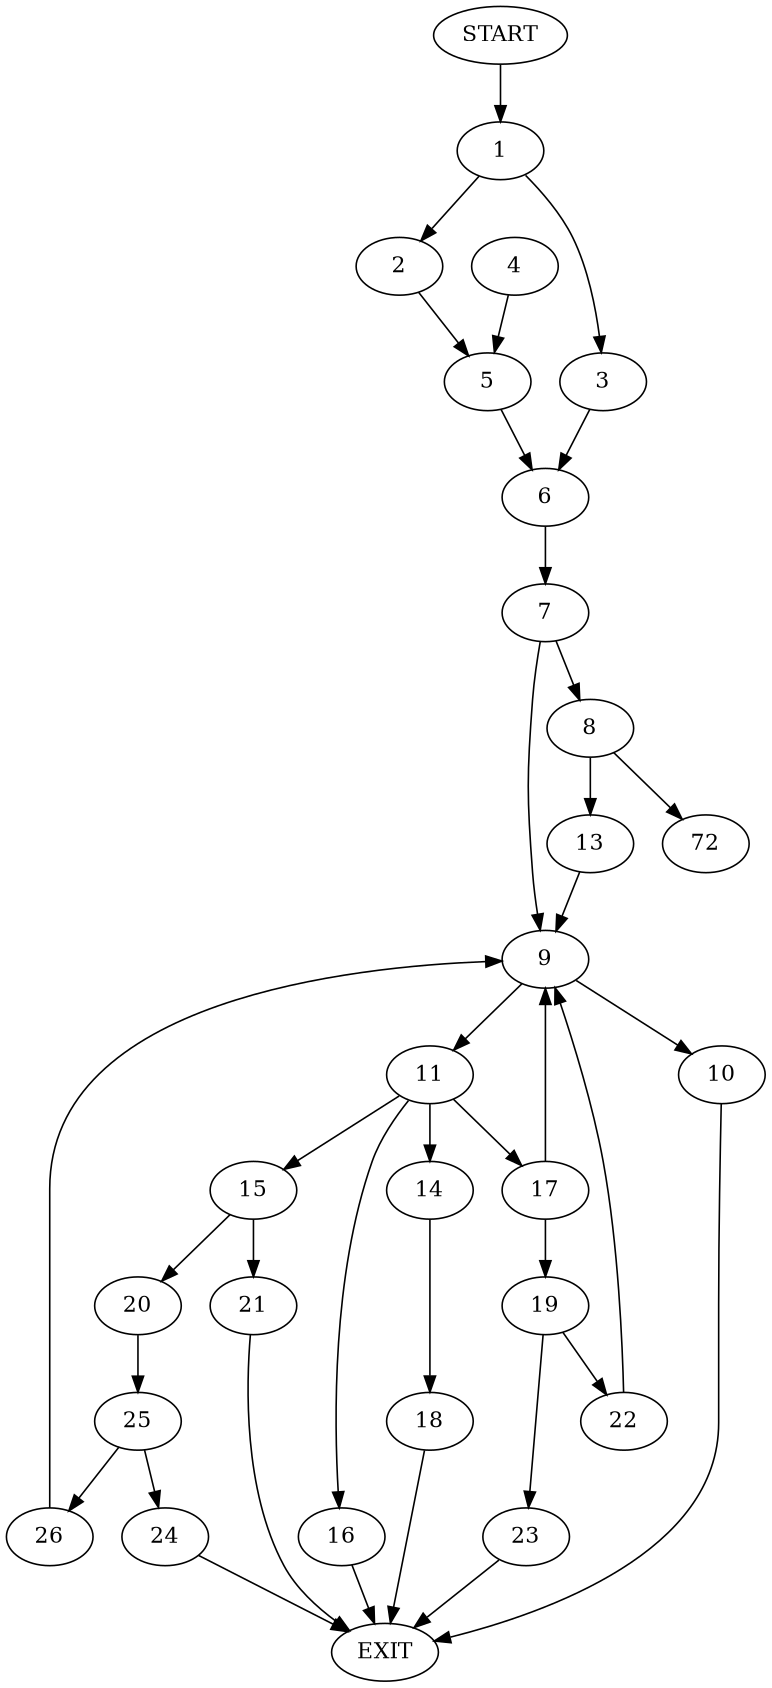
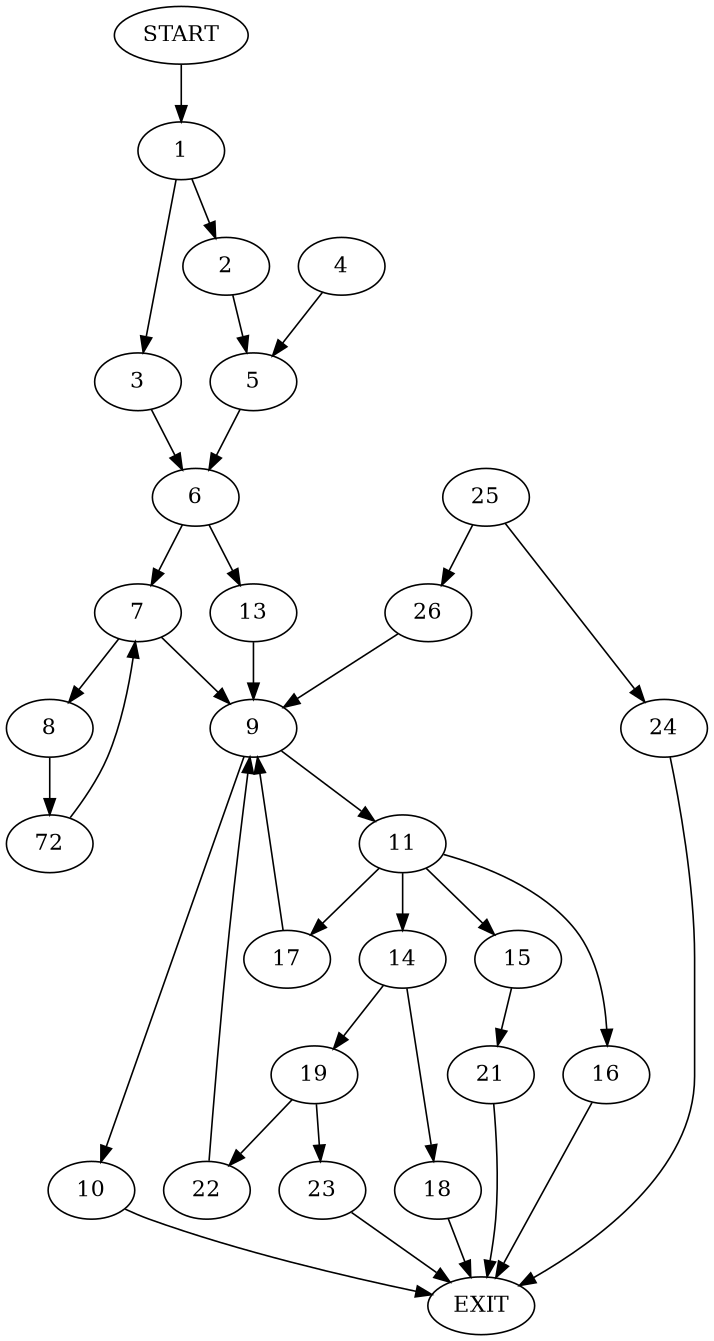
none -> (113, 742)
(590, 778) -> (221, 548)
(545, 1240) -> (364, 1011)
(138, 1306) -> none
